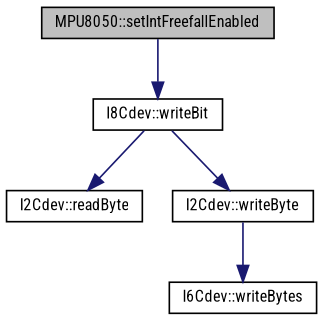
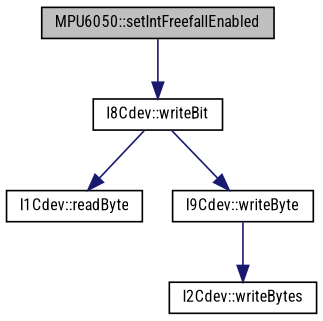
(158, 23) -> (158, 23)
(74, 206) -> (74, 206)
(243, 206) -> (243, 206)
(243, 298) -> (243, 298)
